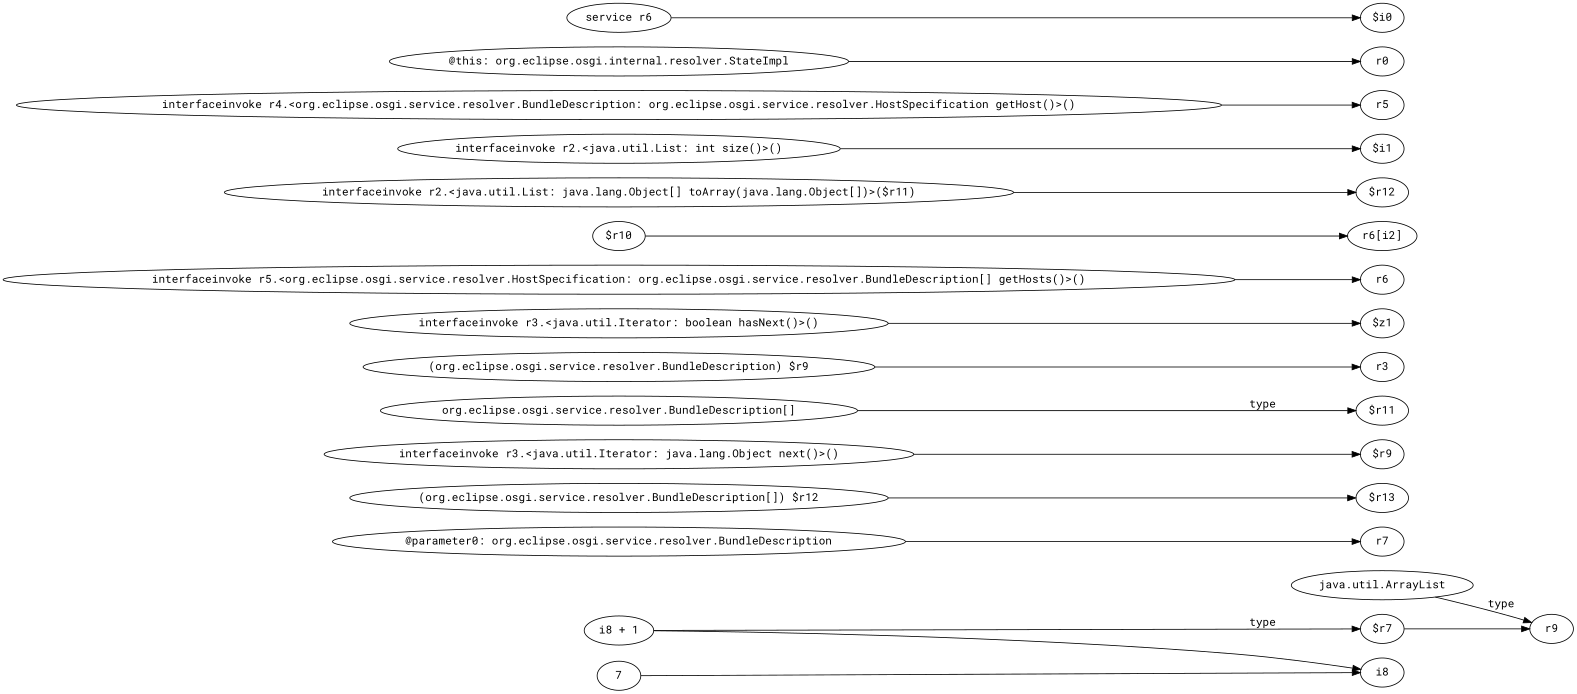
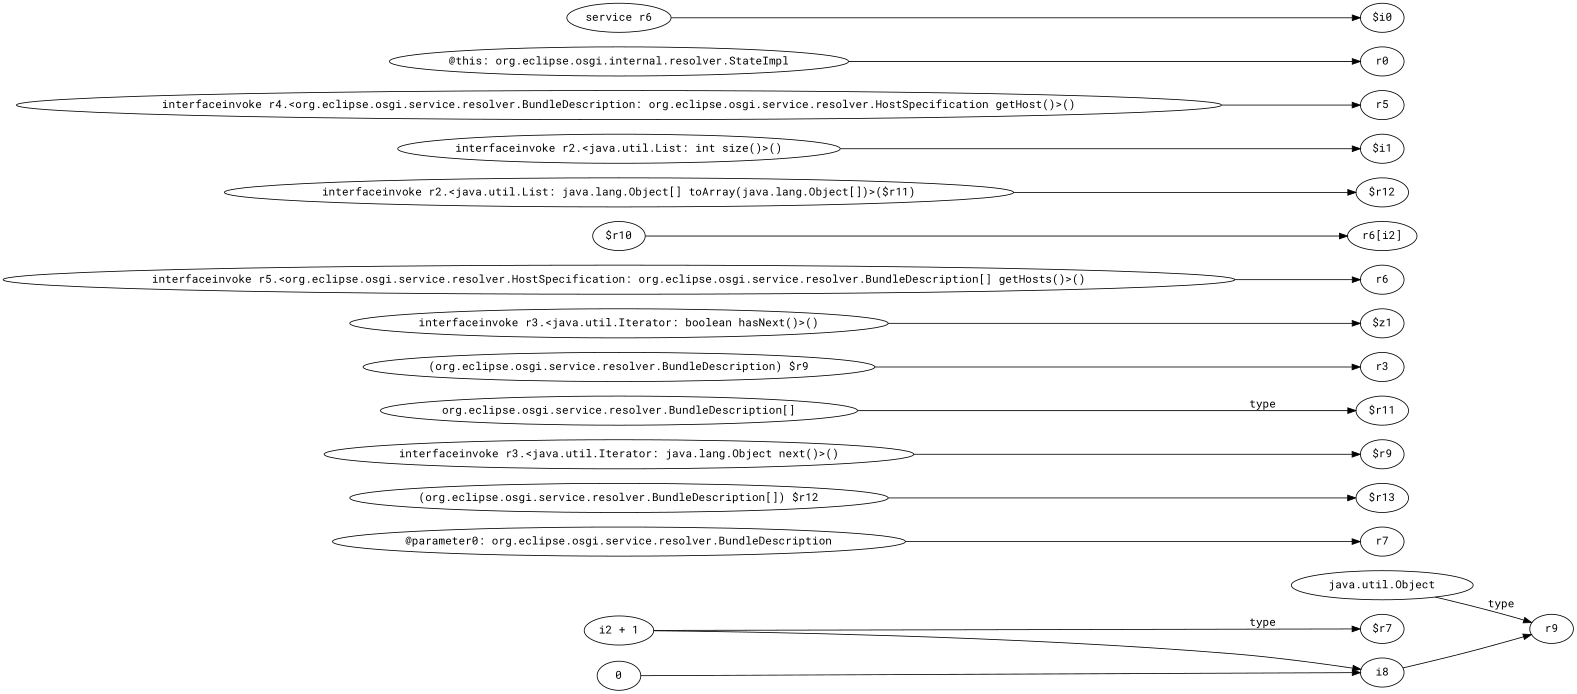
(1382, 585) -> (1382, 585)
(1463, 629) -> (1464, 653)
(619, 630) -> (619, 630)
(619, 676) -> (619, 676)
